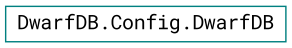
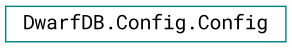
(146, 24) -> (146, 24)
